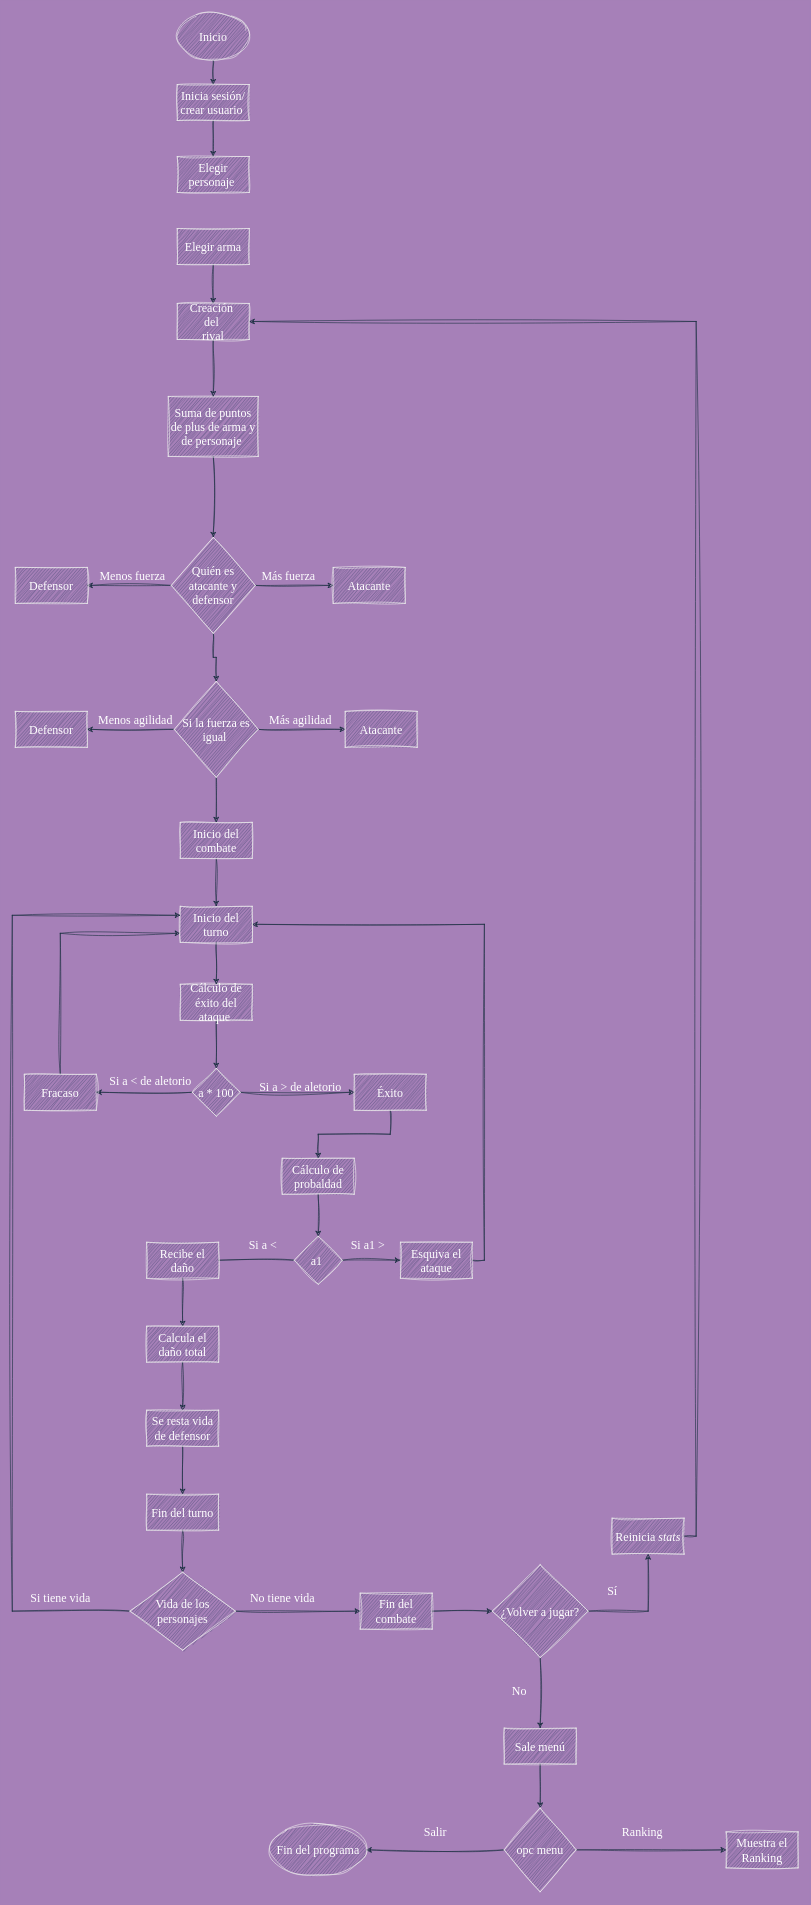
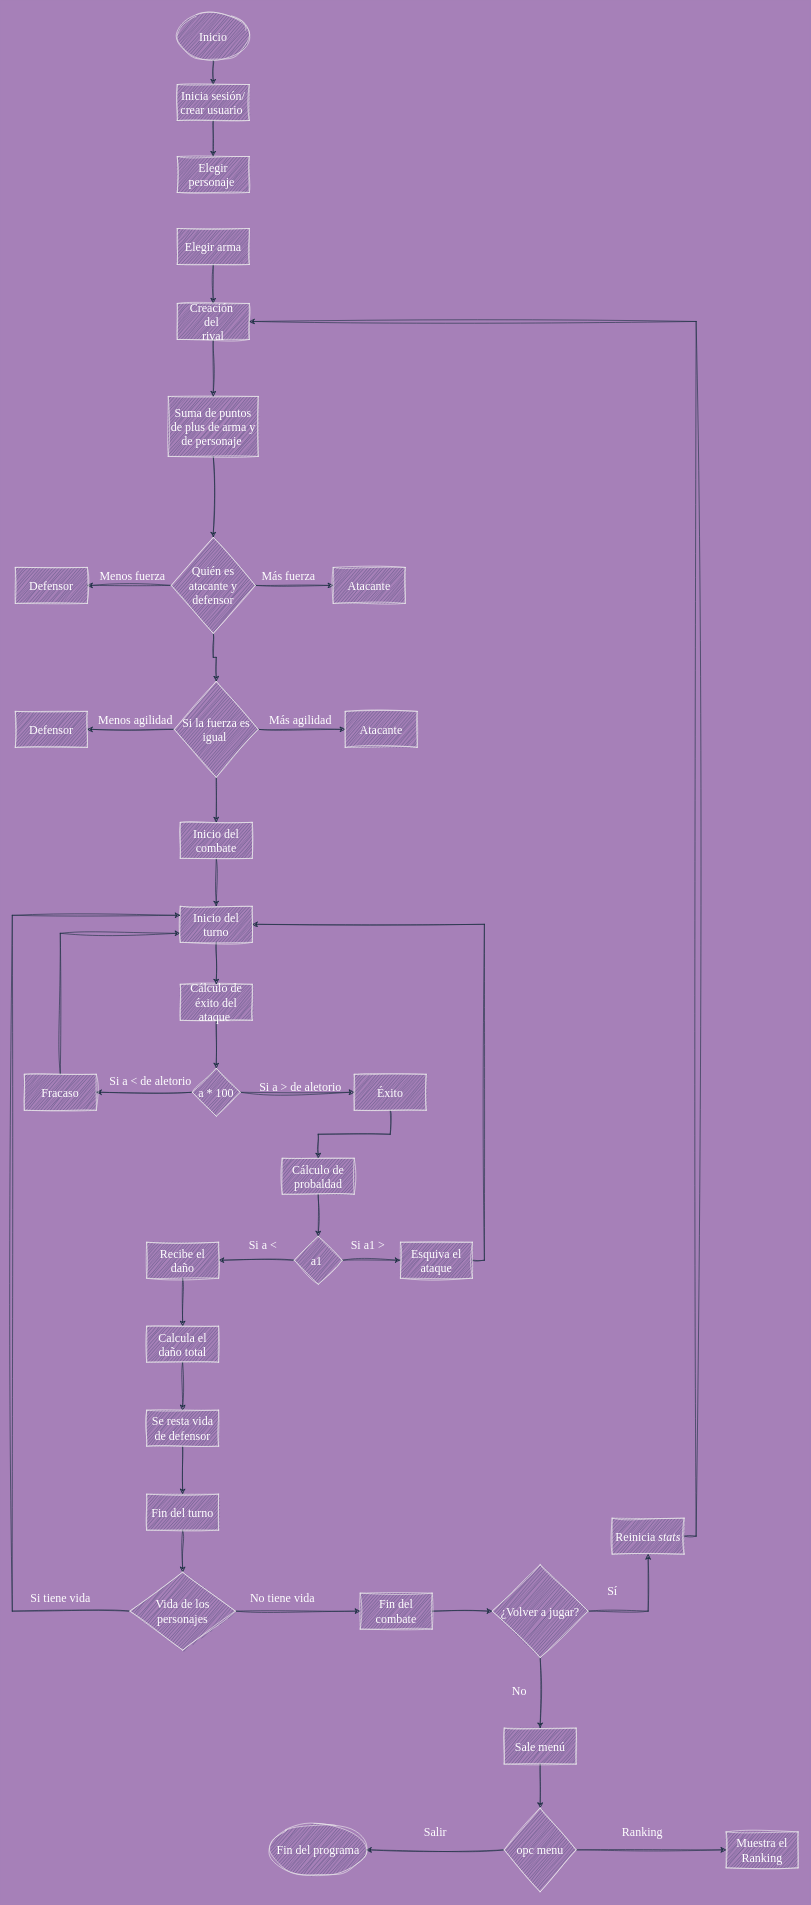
(222, 1260) -> (224, 1260)
